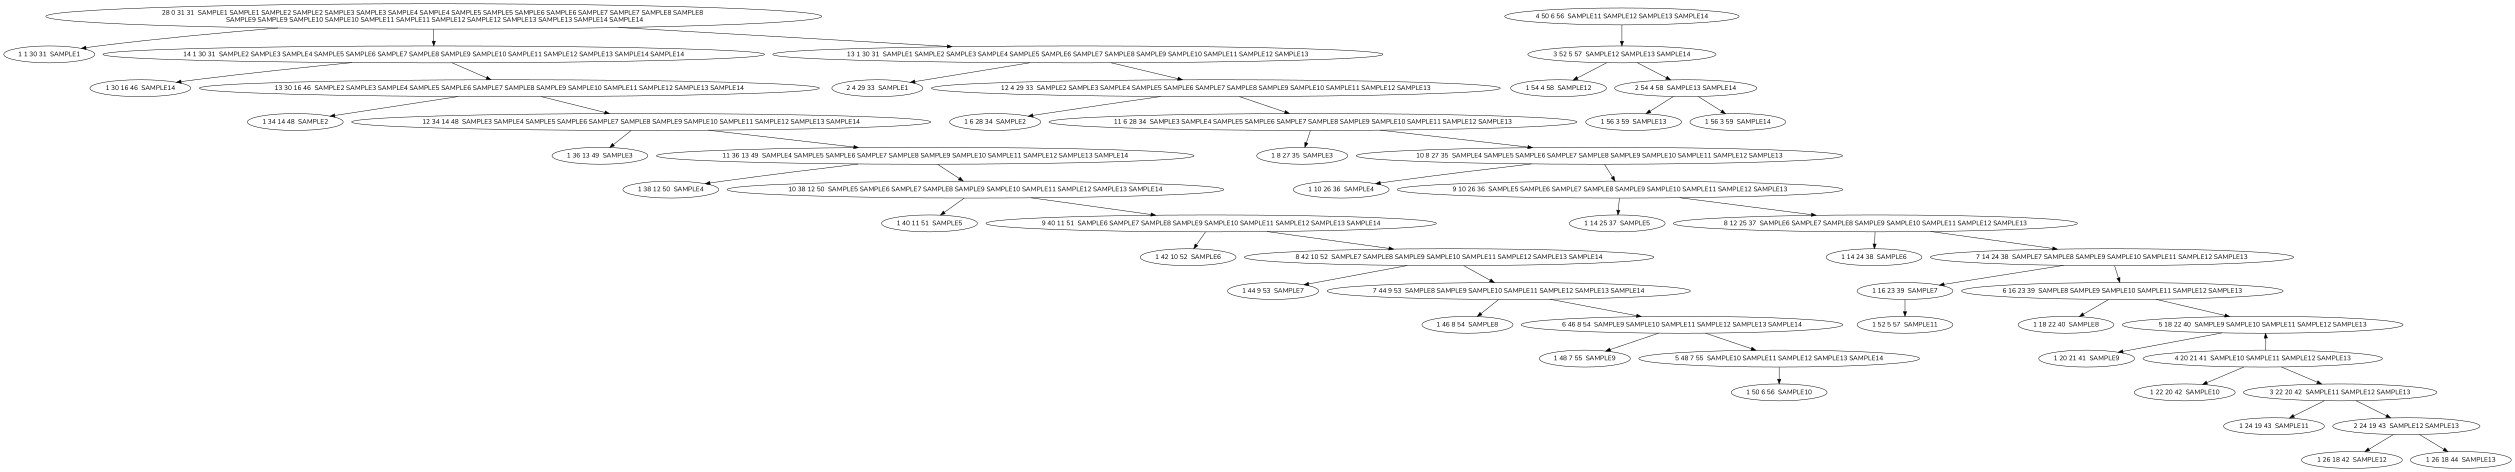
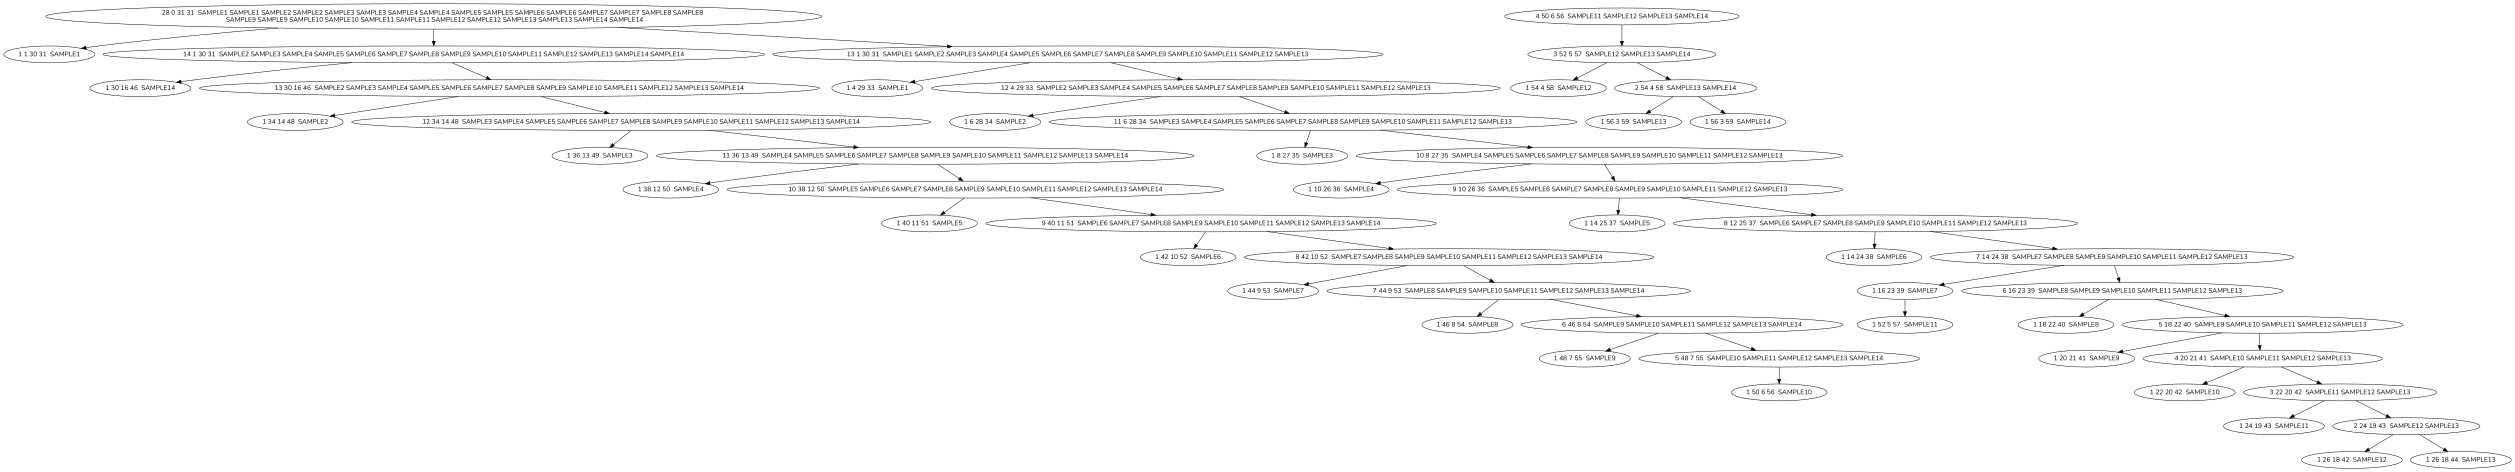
(877, 88) -> (877, 88)
(2266, 344) -> (2260, 339)
